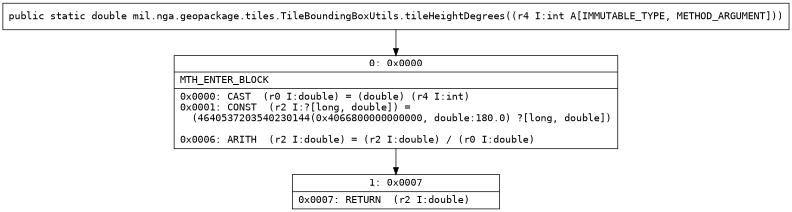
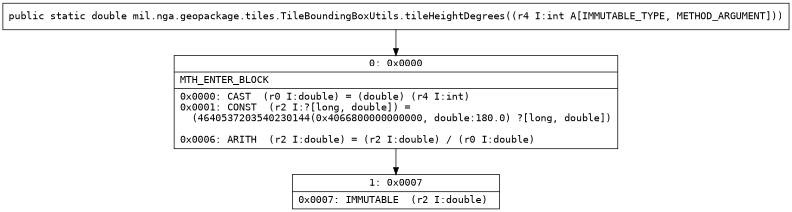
(387, 200) -> (396, 200)
